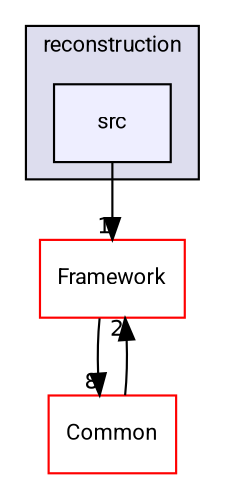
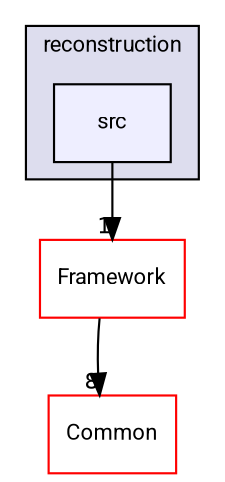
(127, 368) -> none
